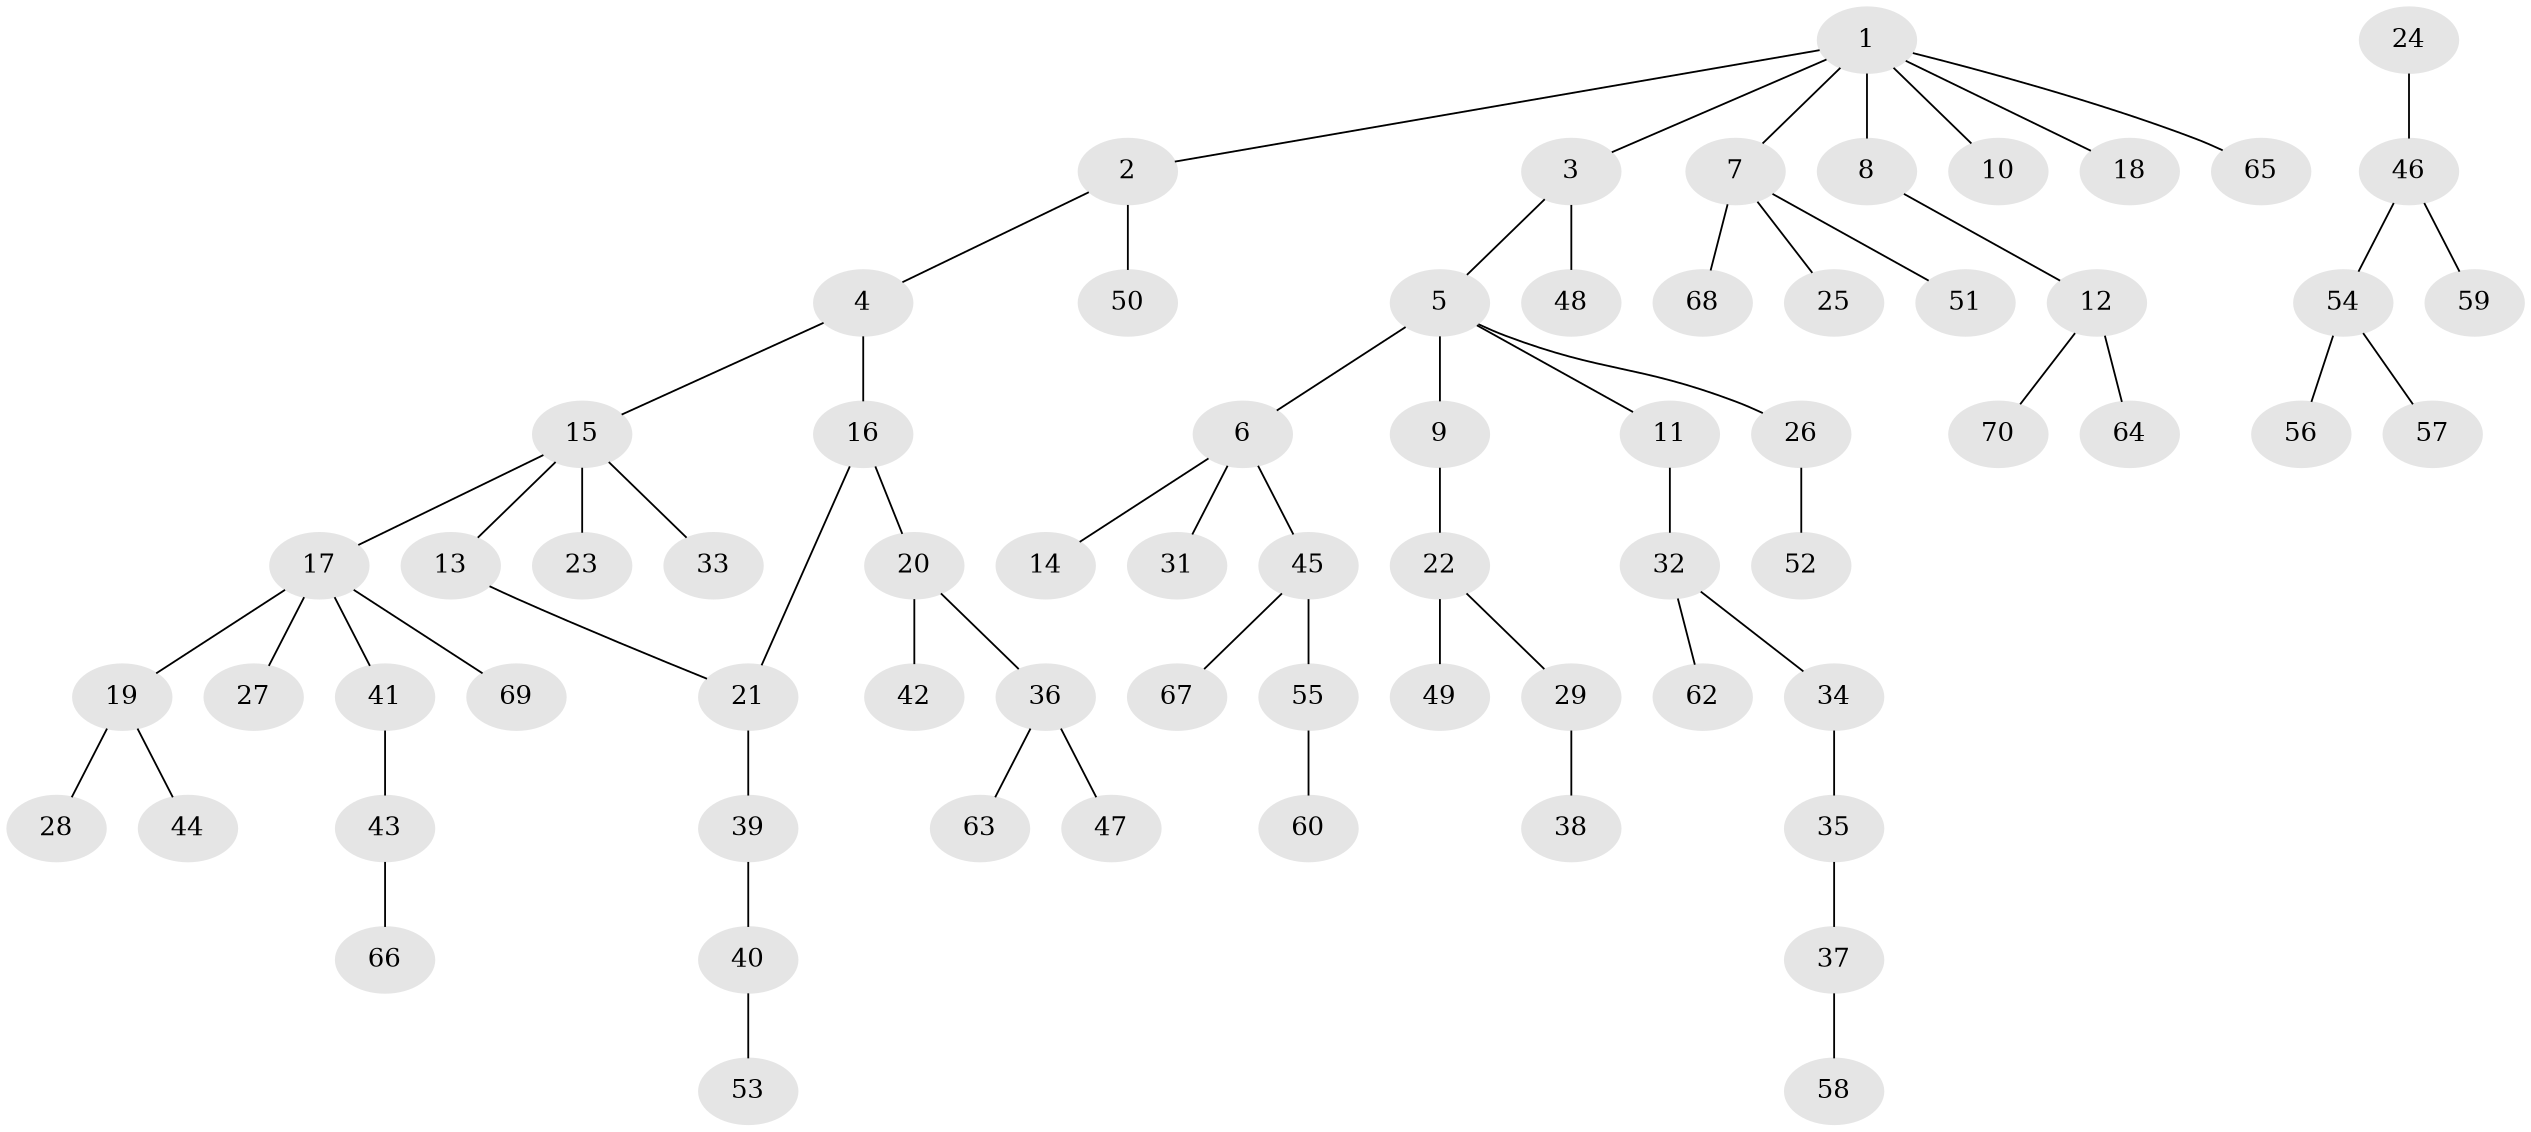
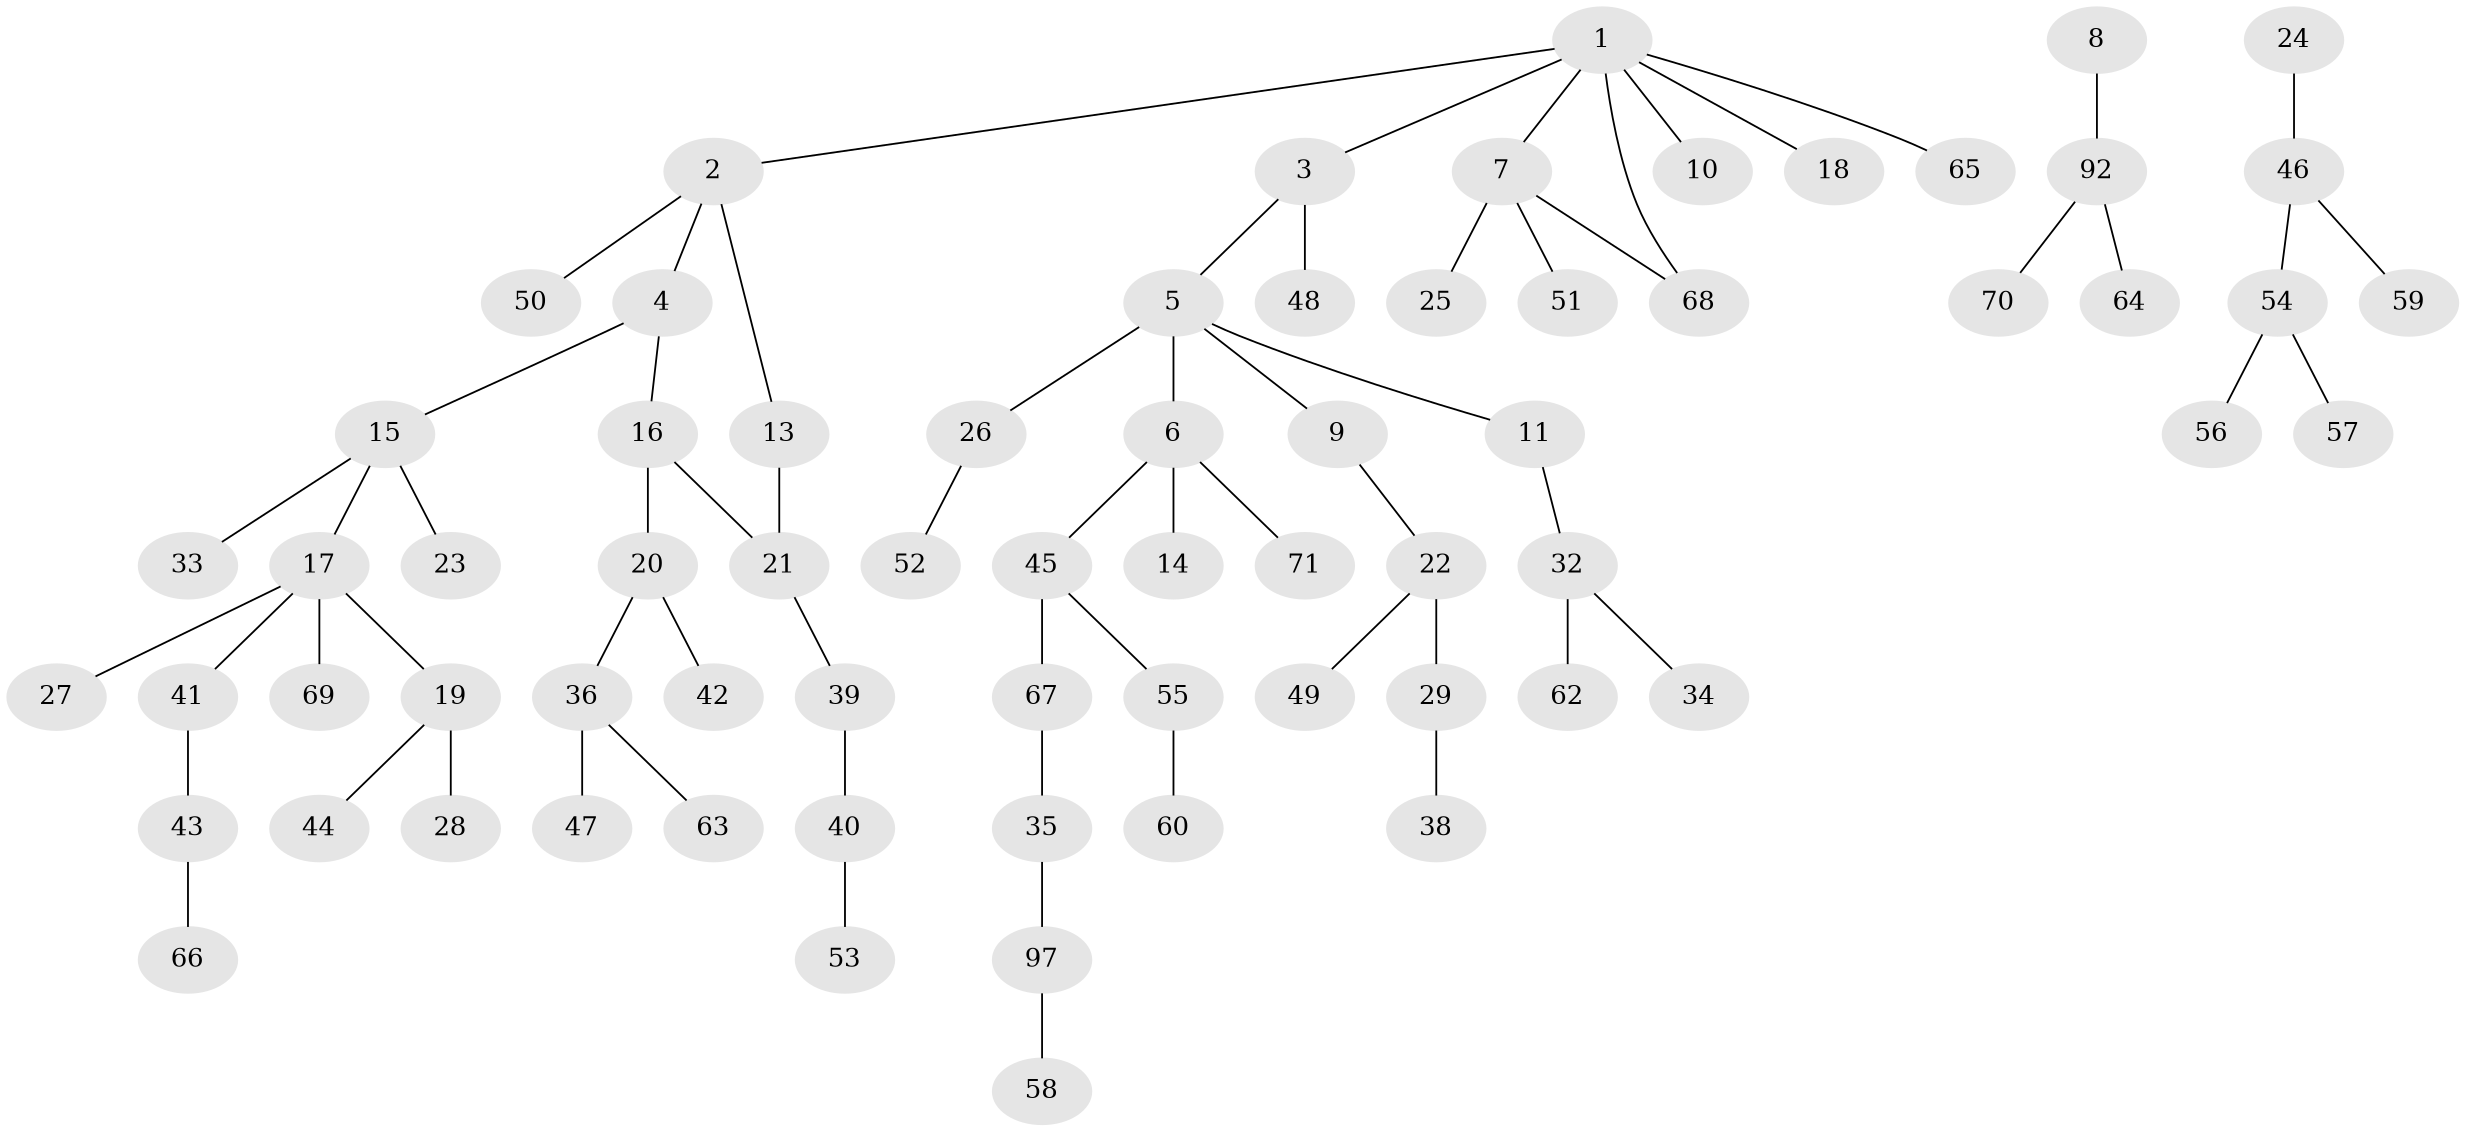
(1867, 106) -> (1628, 178)
(2097, 303) -> (2097, 172)
(517, 500) -> (746, 303)
(1177, 566) -> (1305, 566)
(1834, 763) -> (1042, 763)
(1834, 960) -> (1042, 960)
